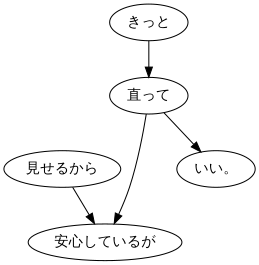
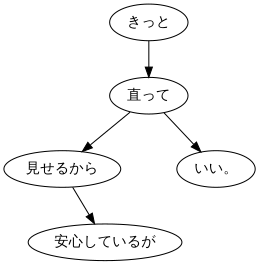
(136, 165) -> (110, 129)
